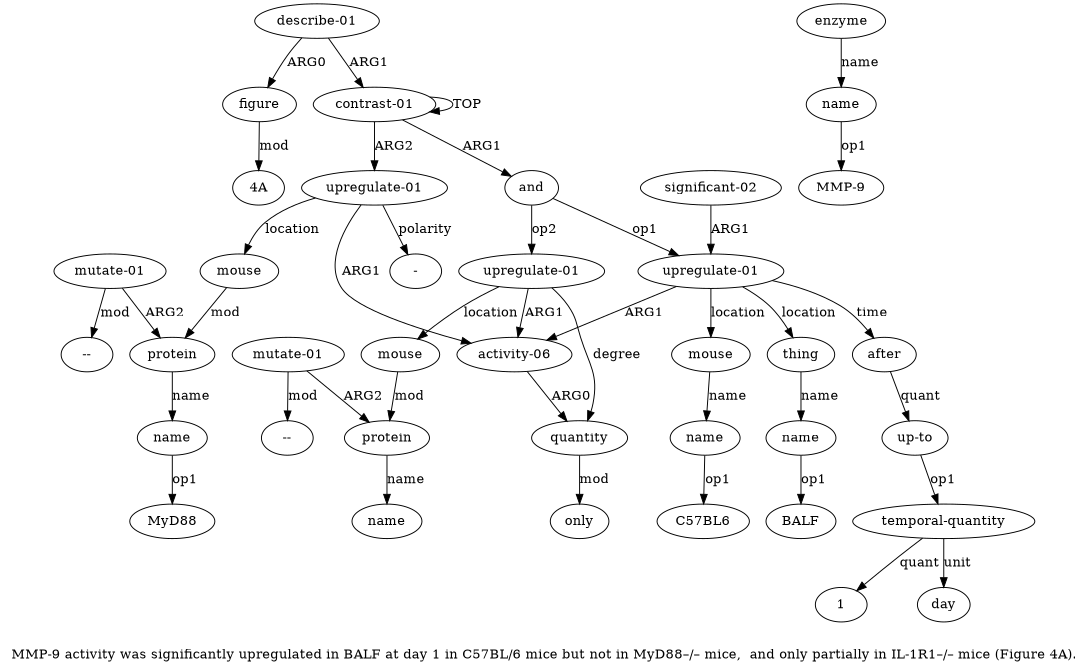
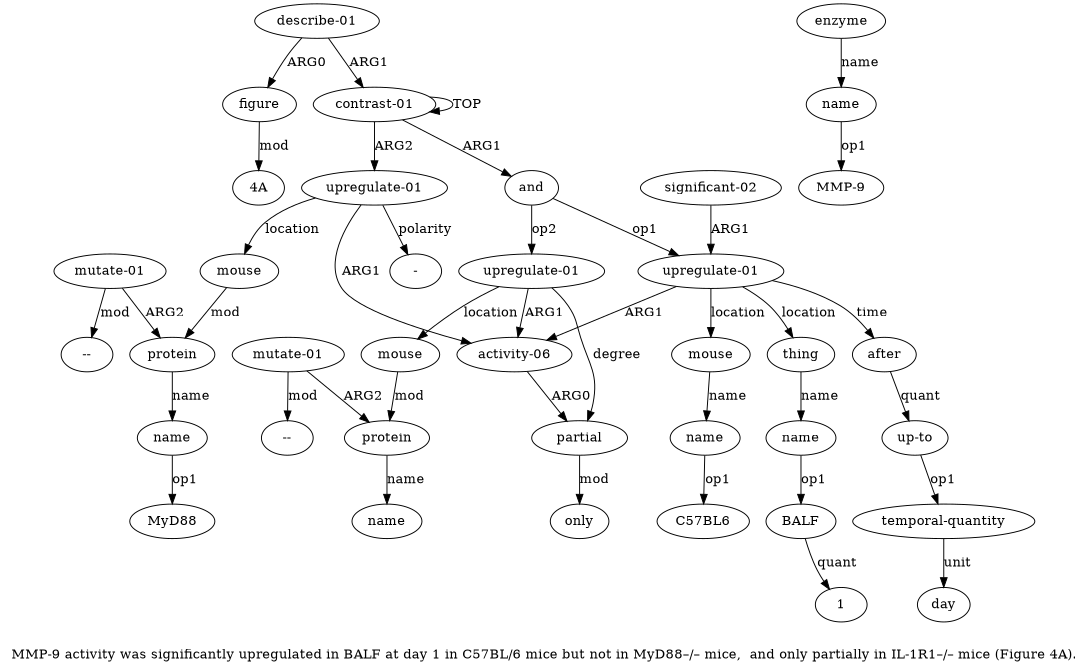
(580, 438) -> (580, 438)
(893, 561) -> (813, 561)
